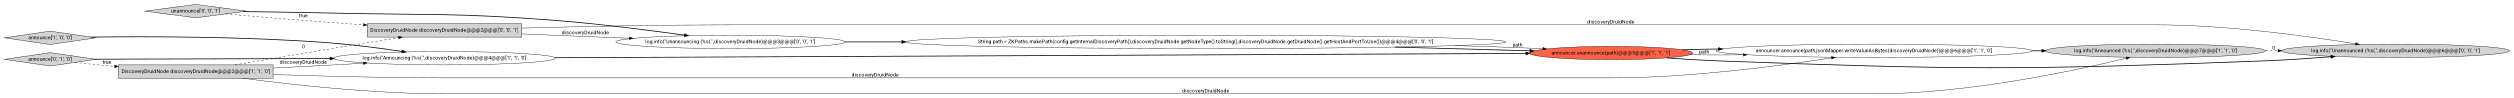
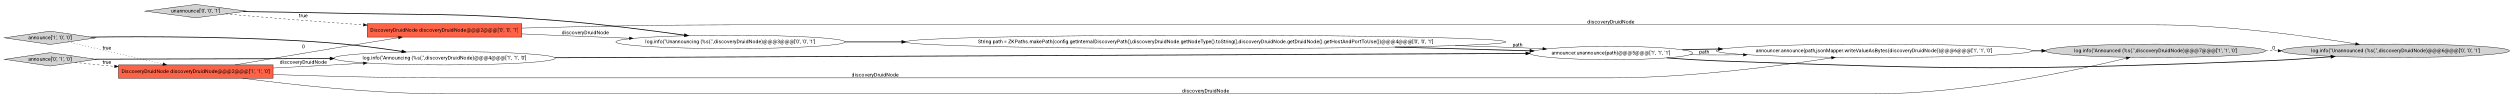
(445, 30) -> (445, 30)
(317, 51) -> (317, 51)
none -> (115, 53)
(1611, 53) -> (1611, 53)
(196, 72) -> (196, 72)
